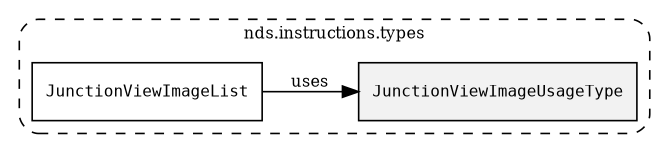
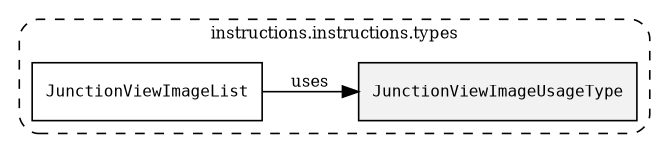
(335, 35) -> (335, 35)
